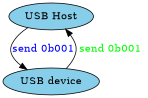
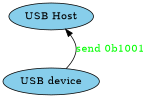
(12, 45) -> none
(111, 49) -> (111, 49)
